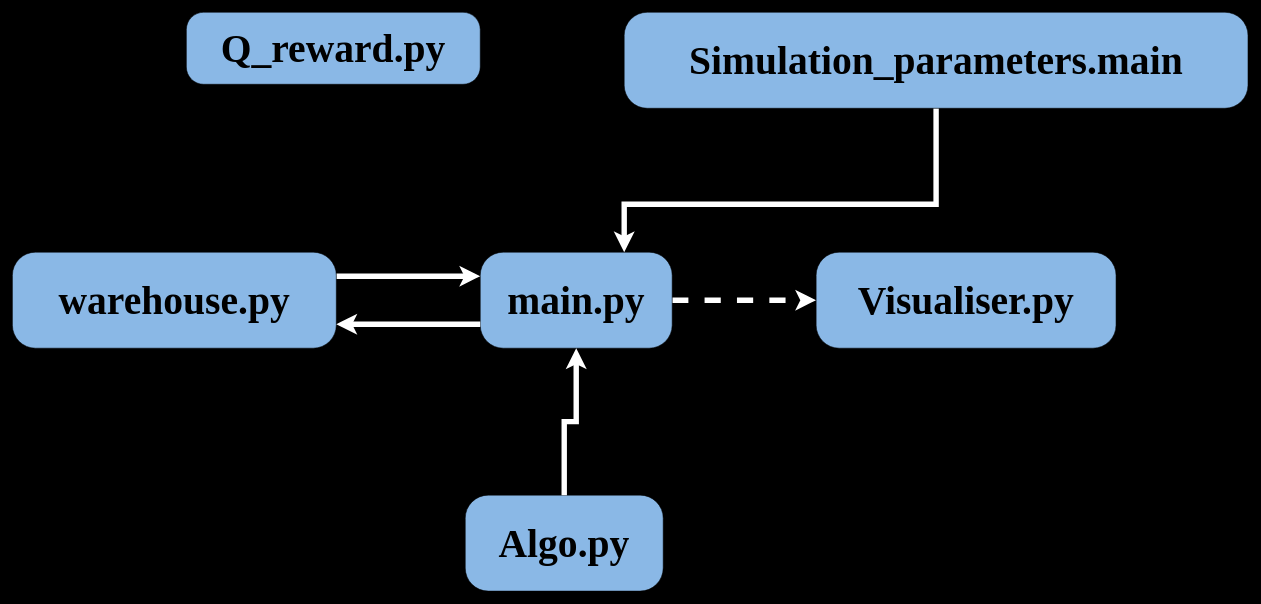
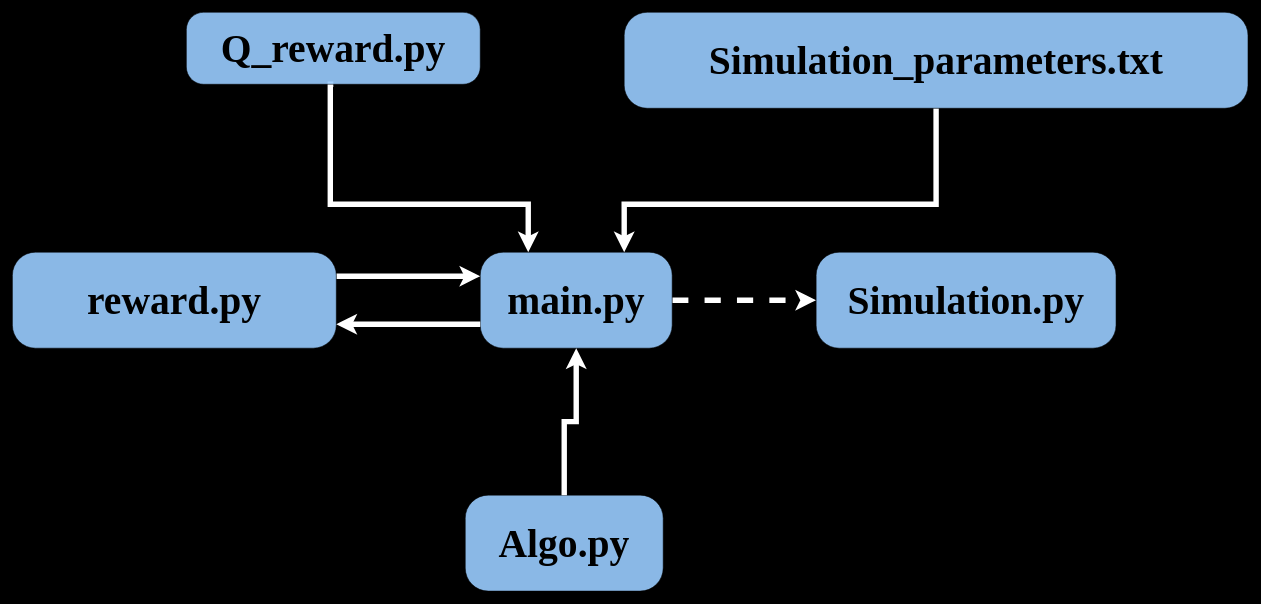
(936, 60) -> (936, 60)
none -> (385, 204)
(174, 300) -> (174, 300)
(966, 300) -> (966, 300)
